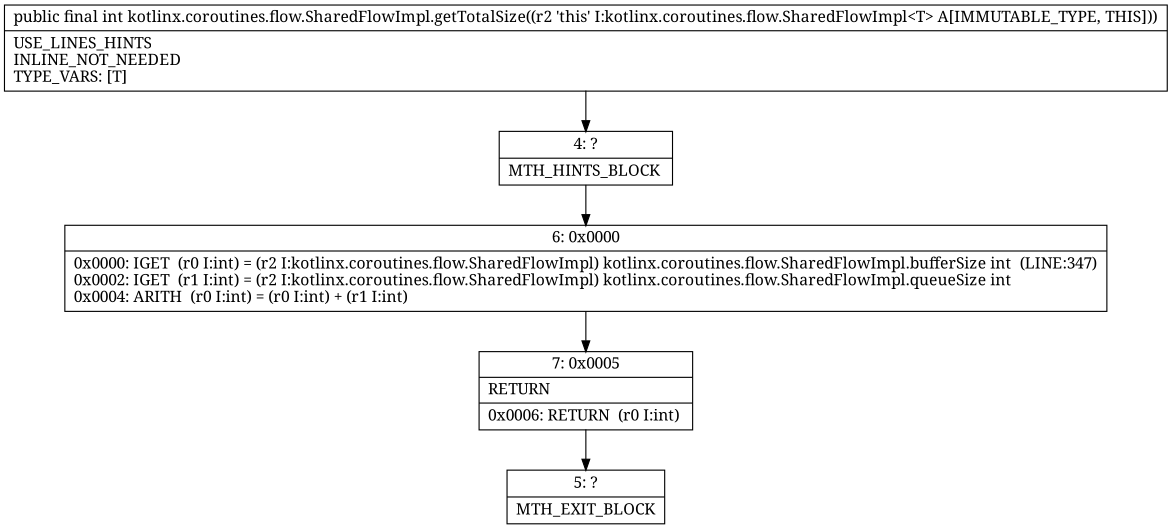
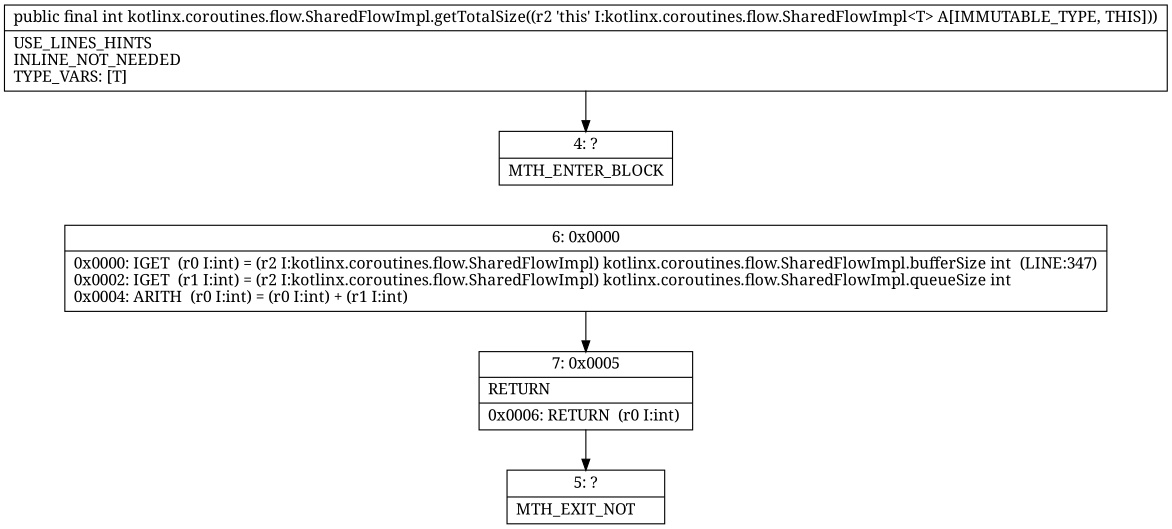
(584, 171) -> (586, 171)
(586, 200) -> none
(586, 510) -> (576, 510)
